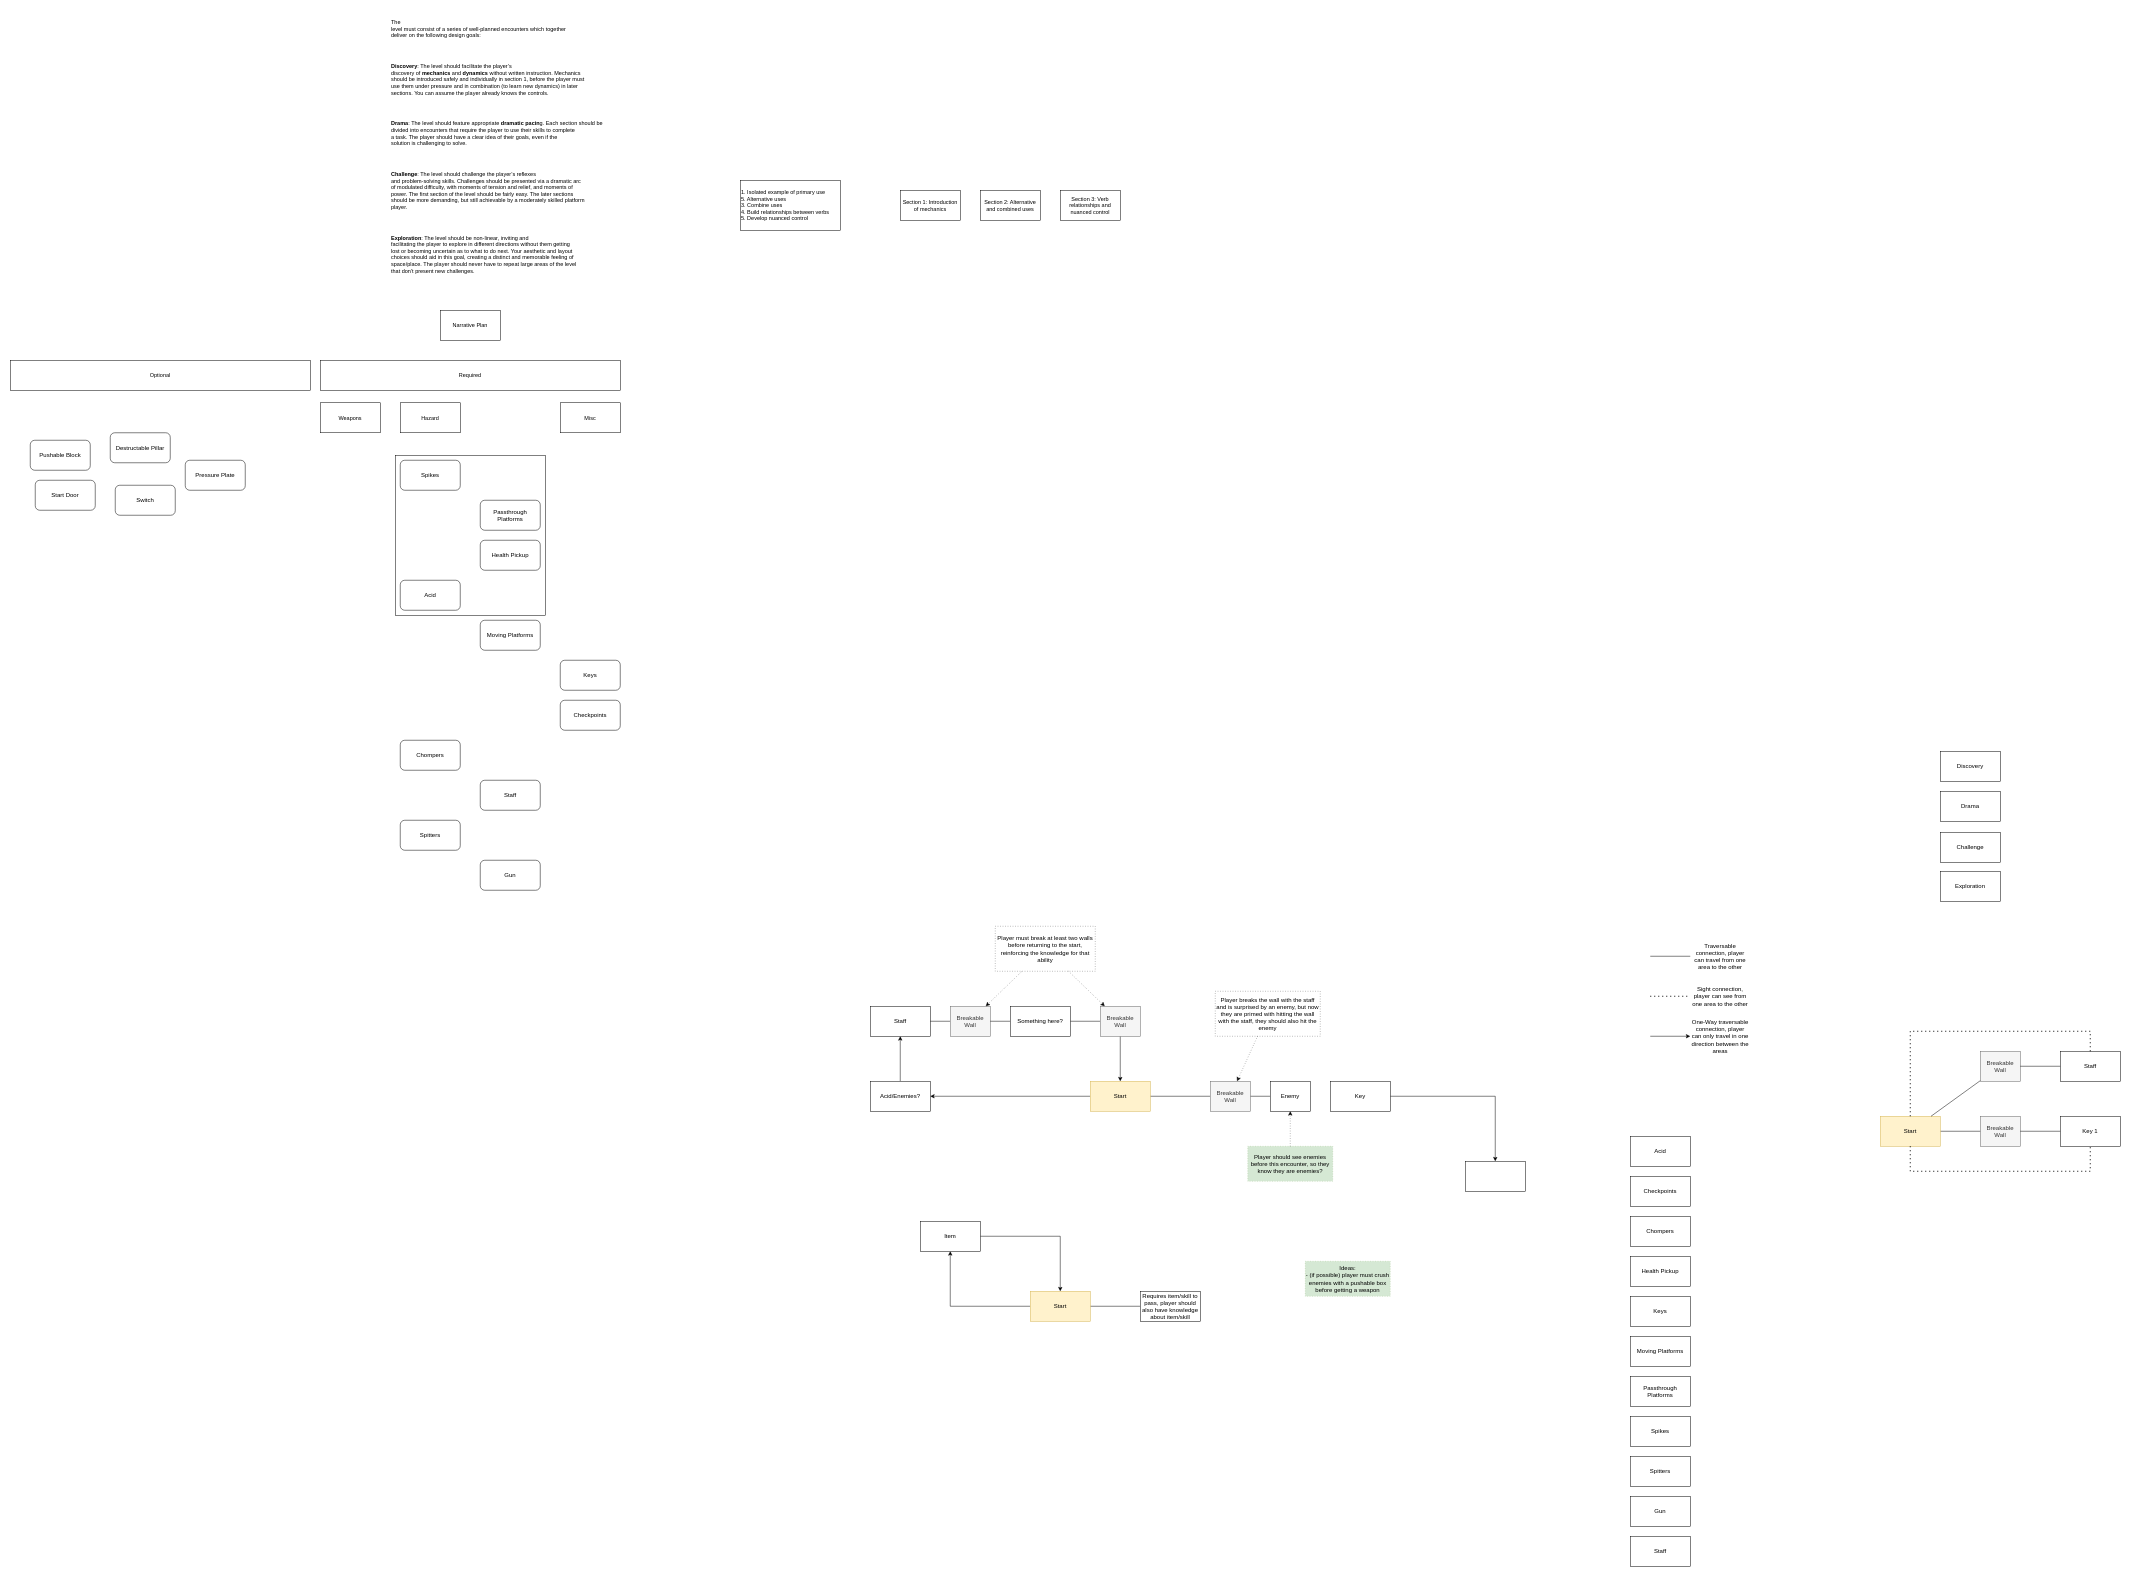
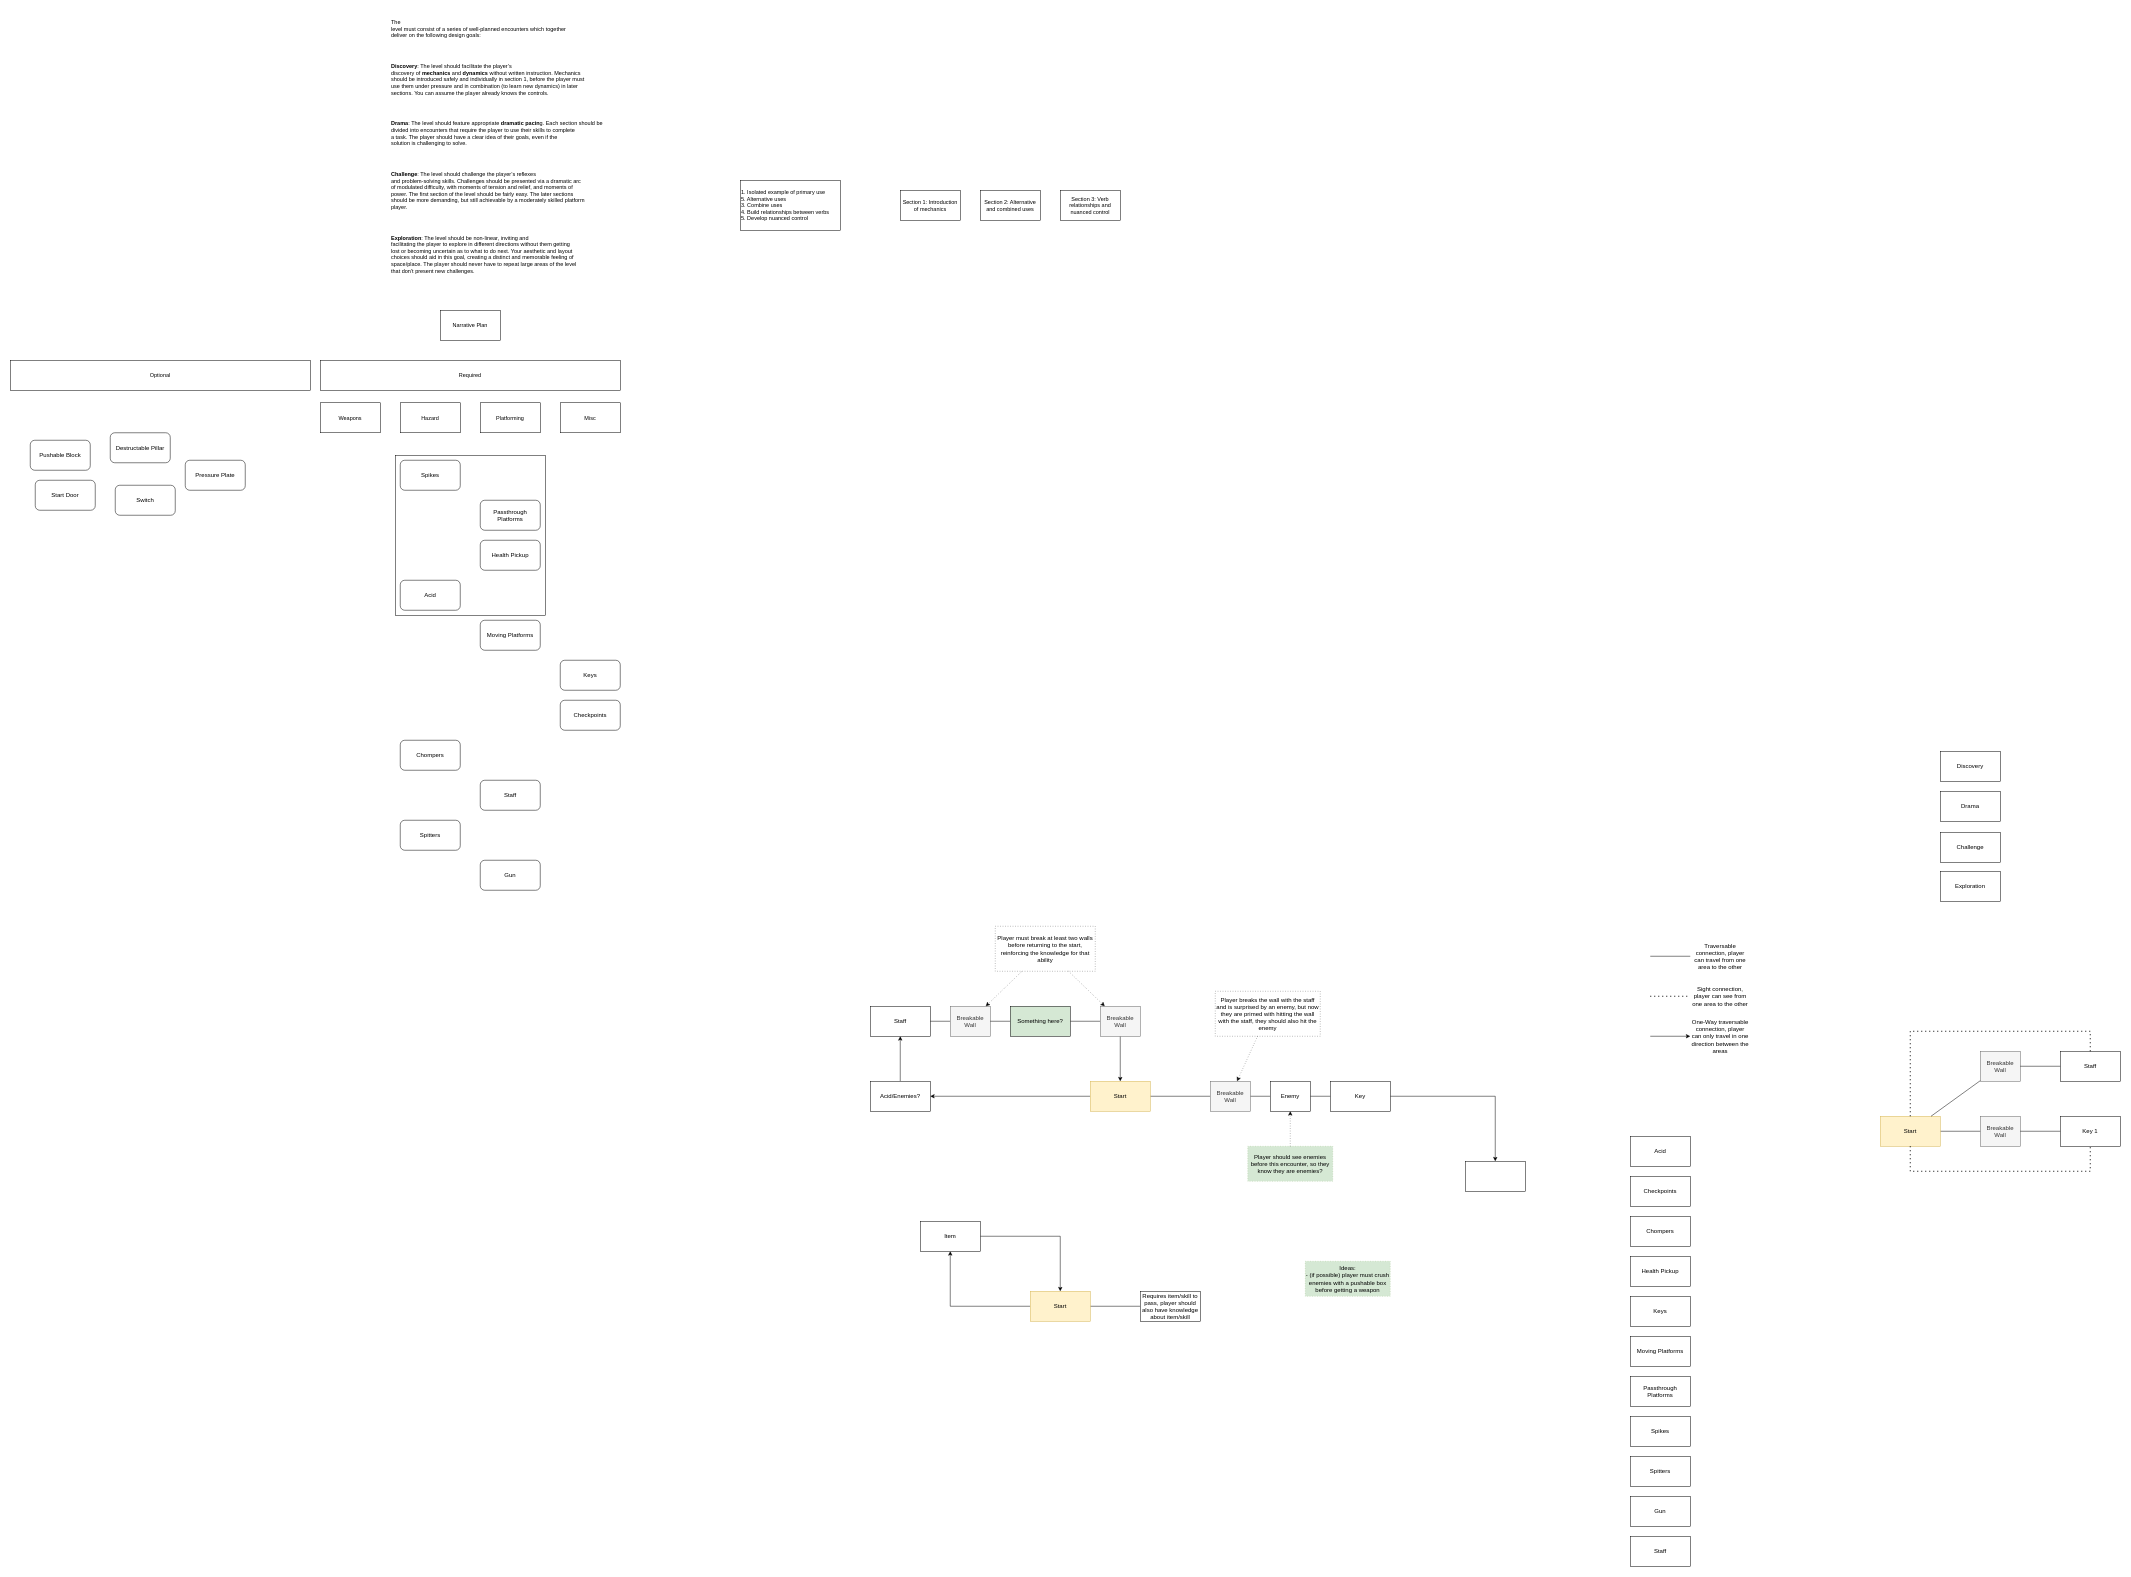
none -> (510, 418)
(1040, 1021) -> (1040, 1021)
none -> (1320, 1096)
